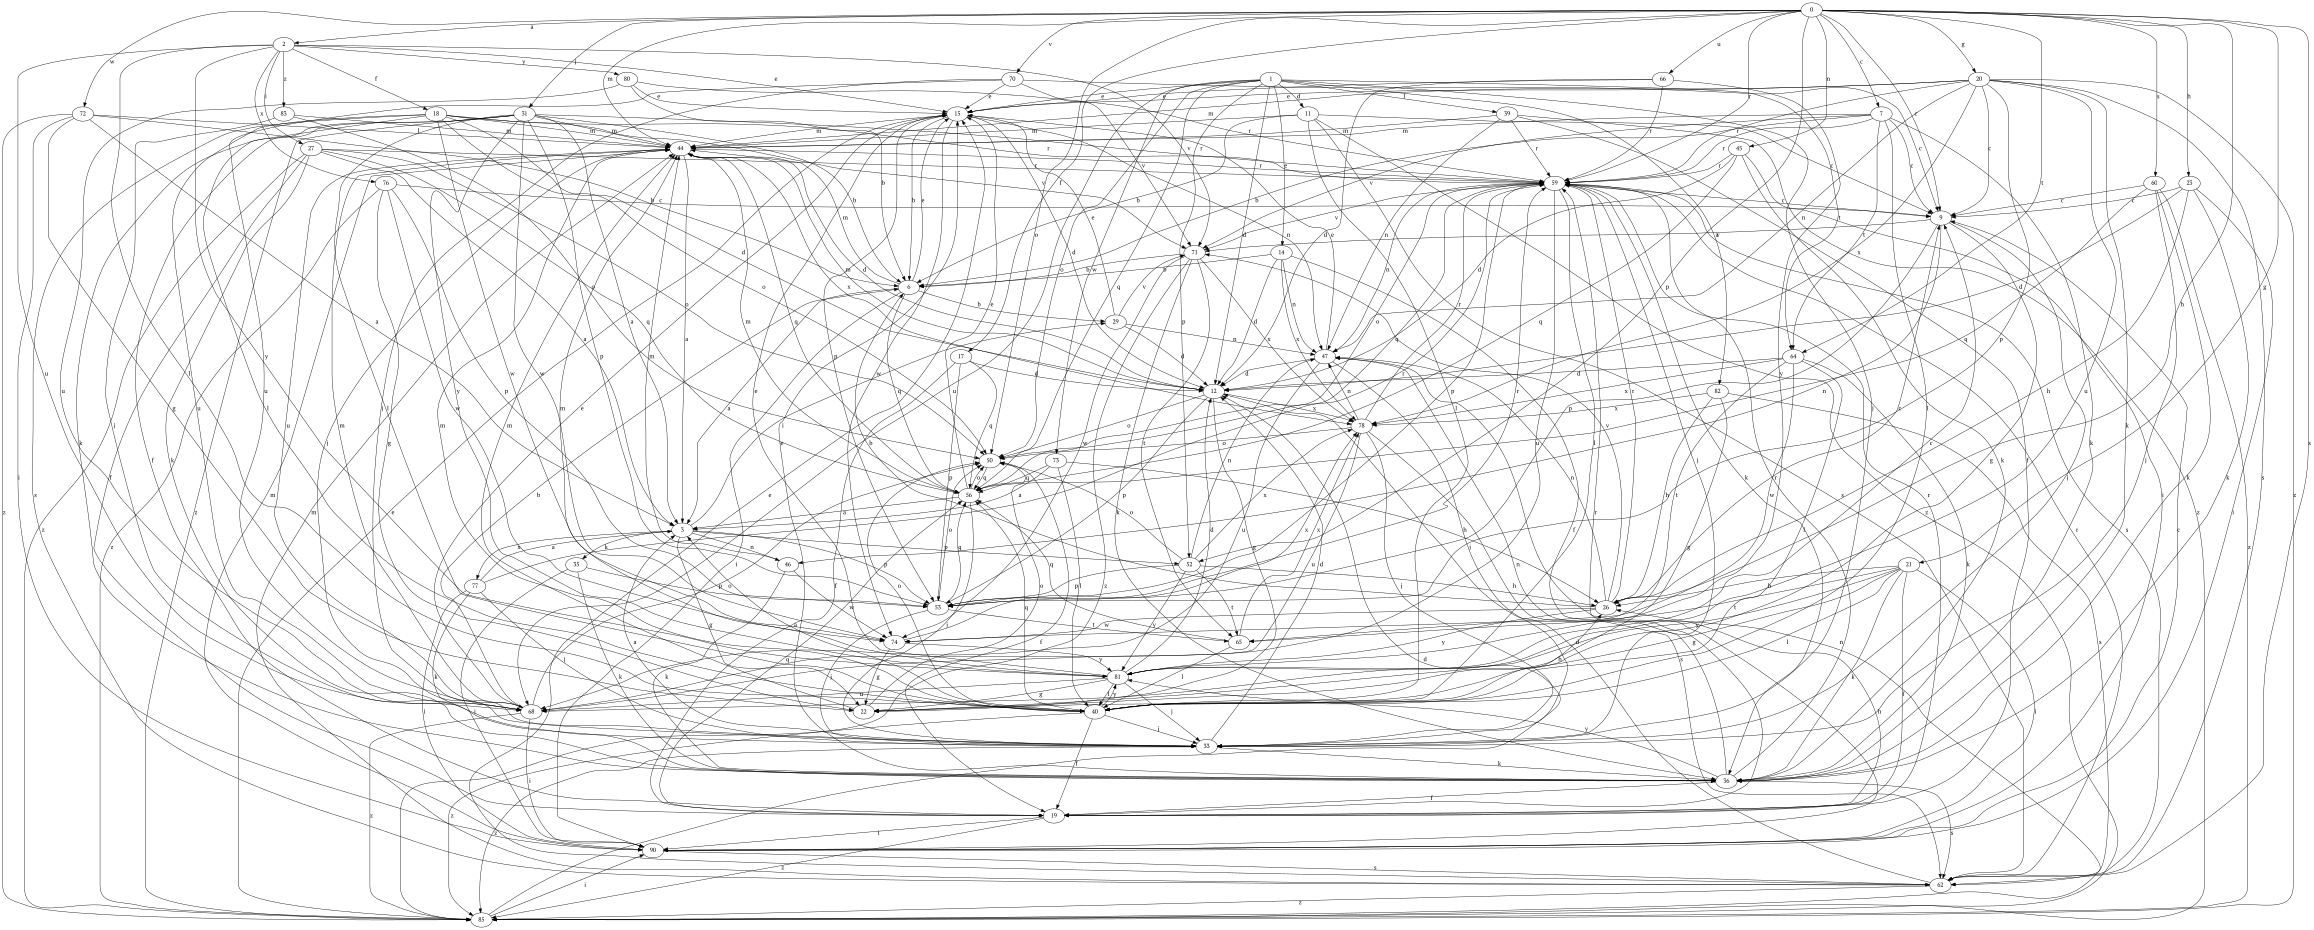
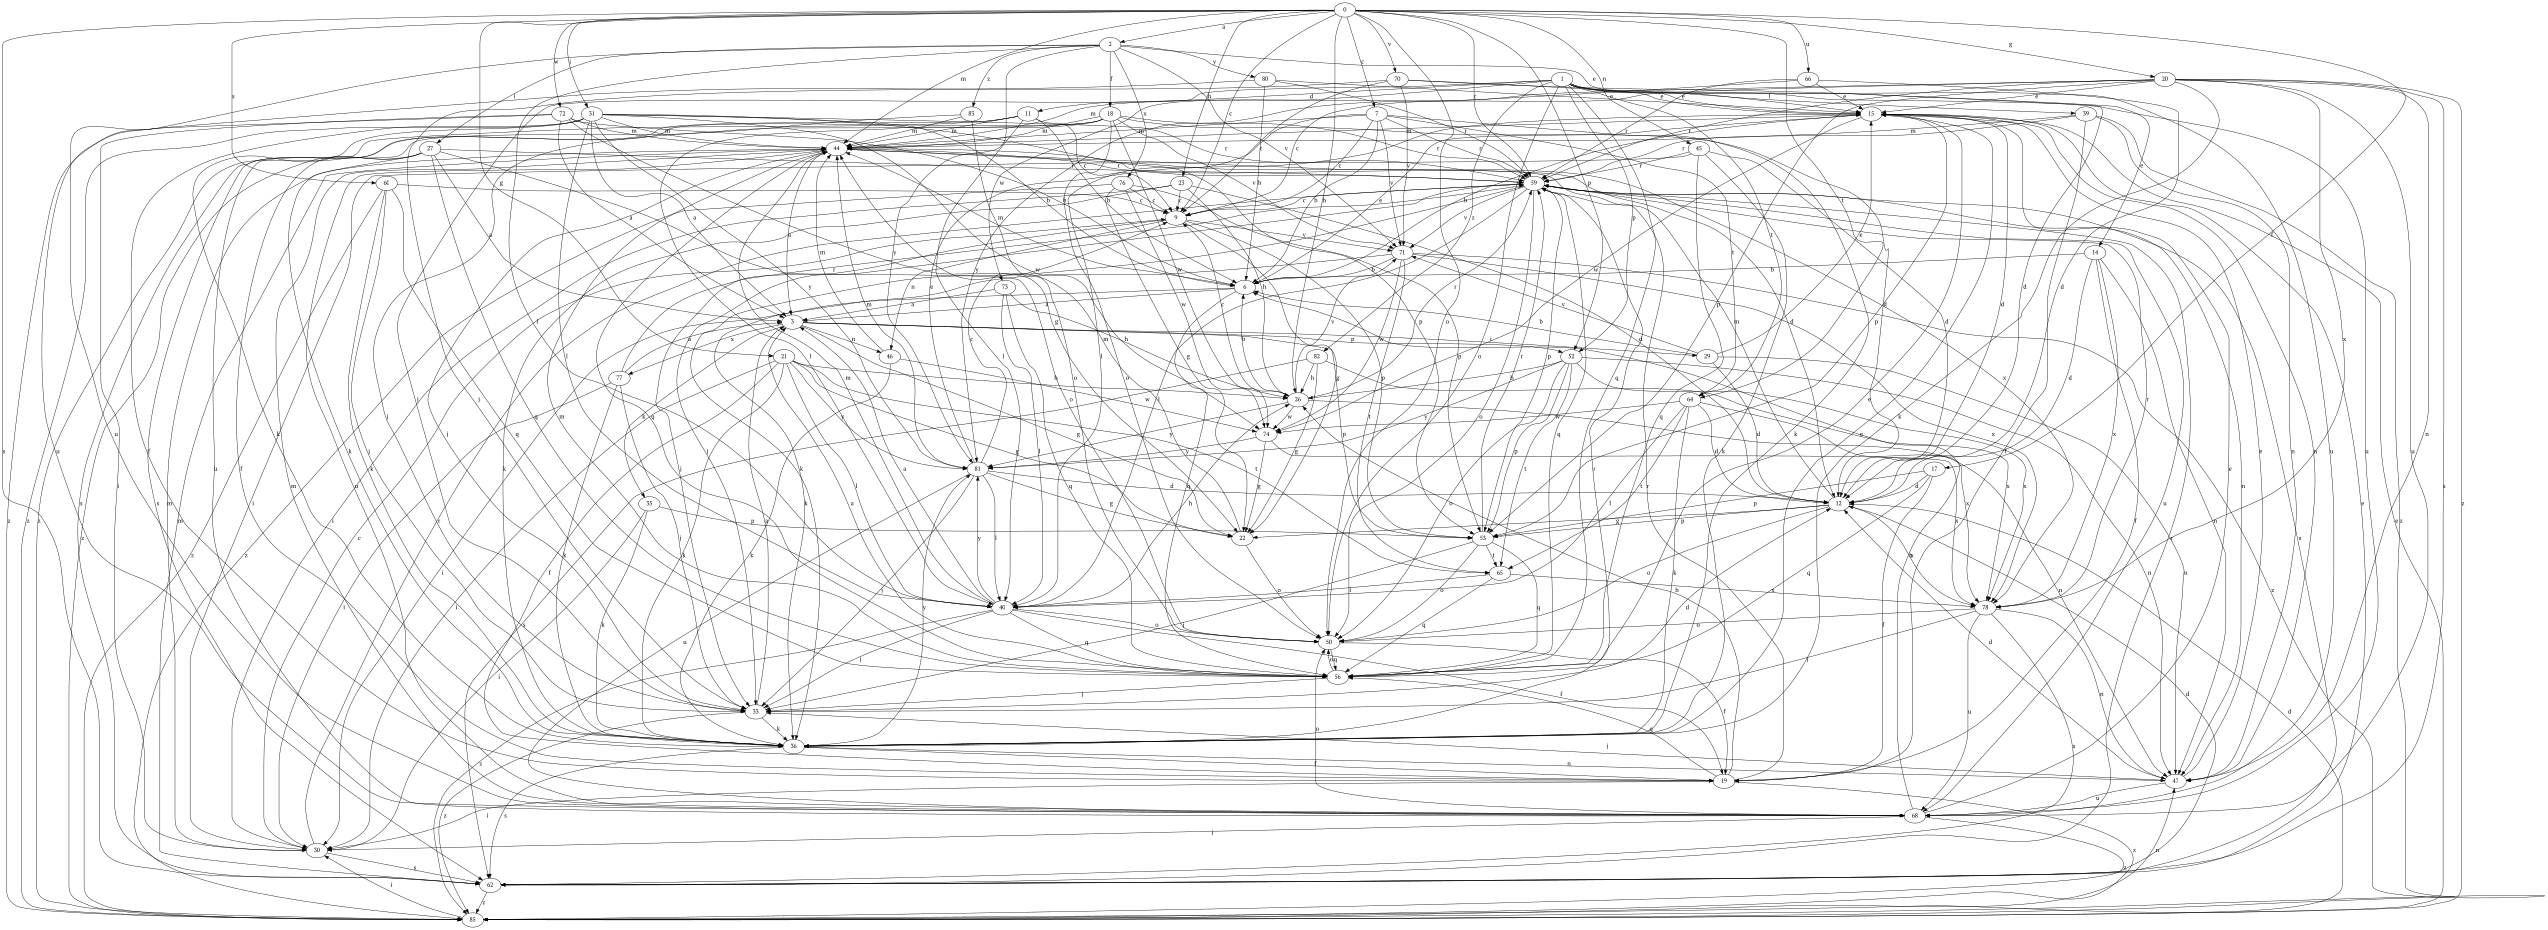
(419, 131) -> (634, 131)
(1008, 313) -> (1478, 319)
(653, 851) -> (317, 851)
